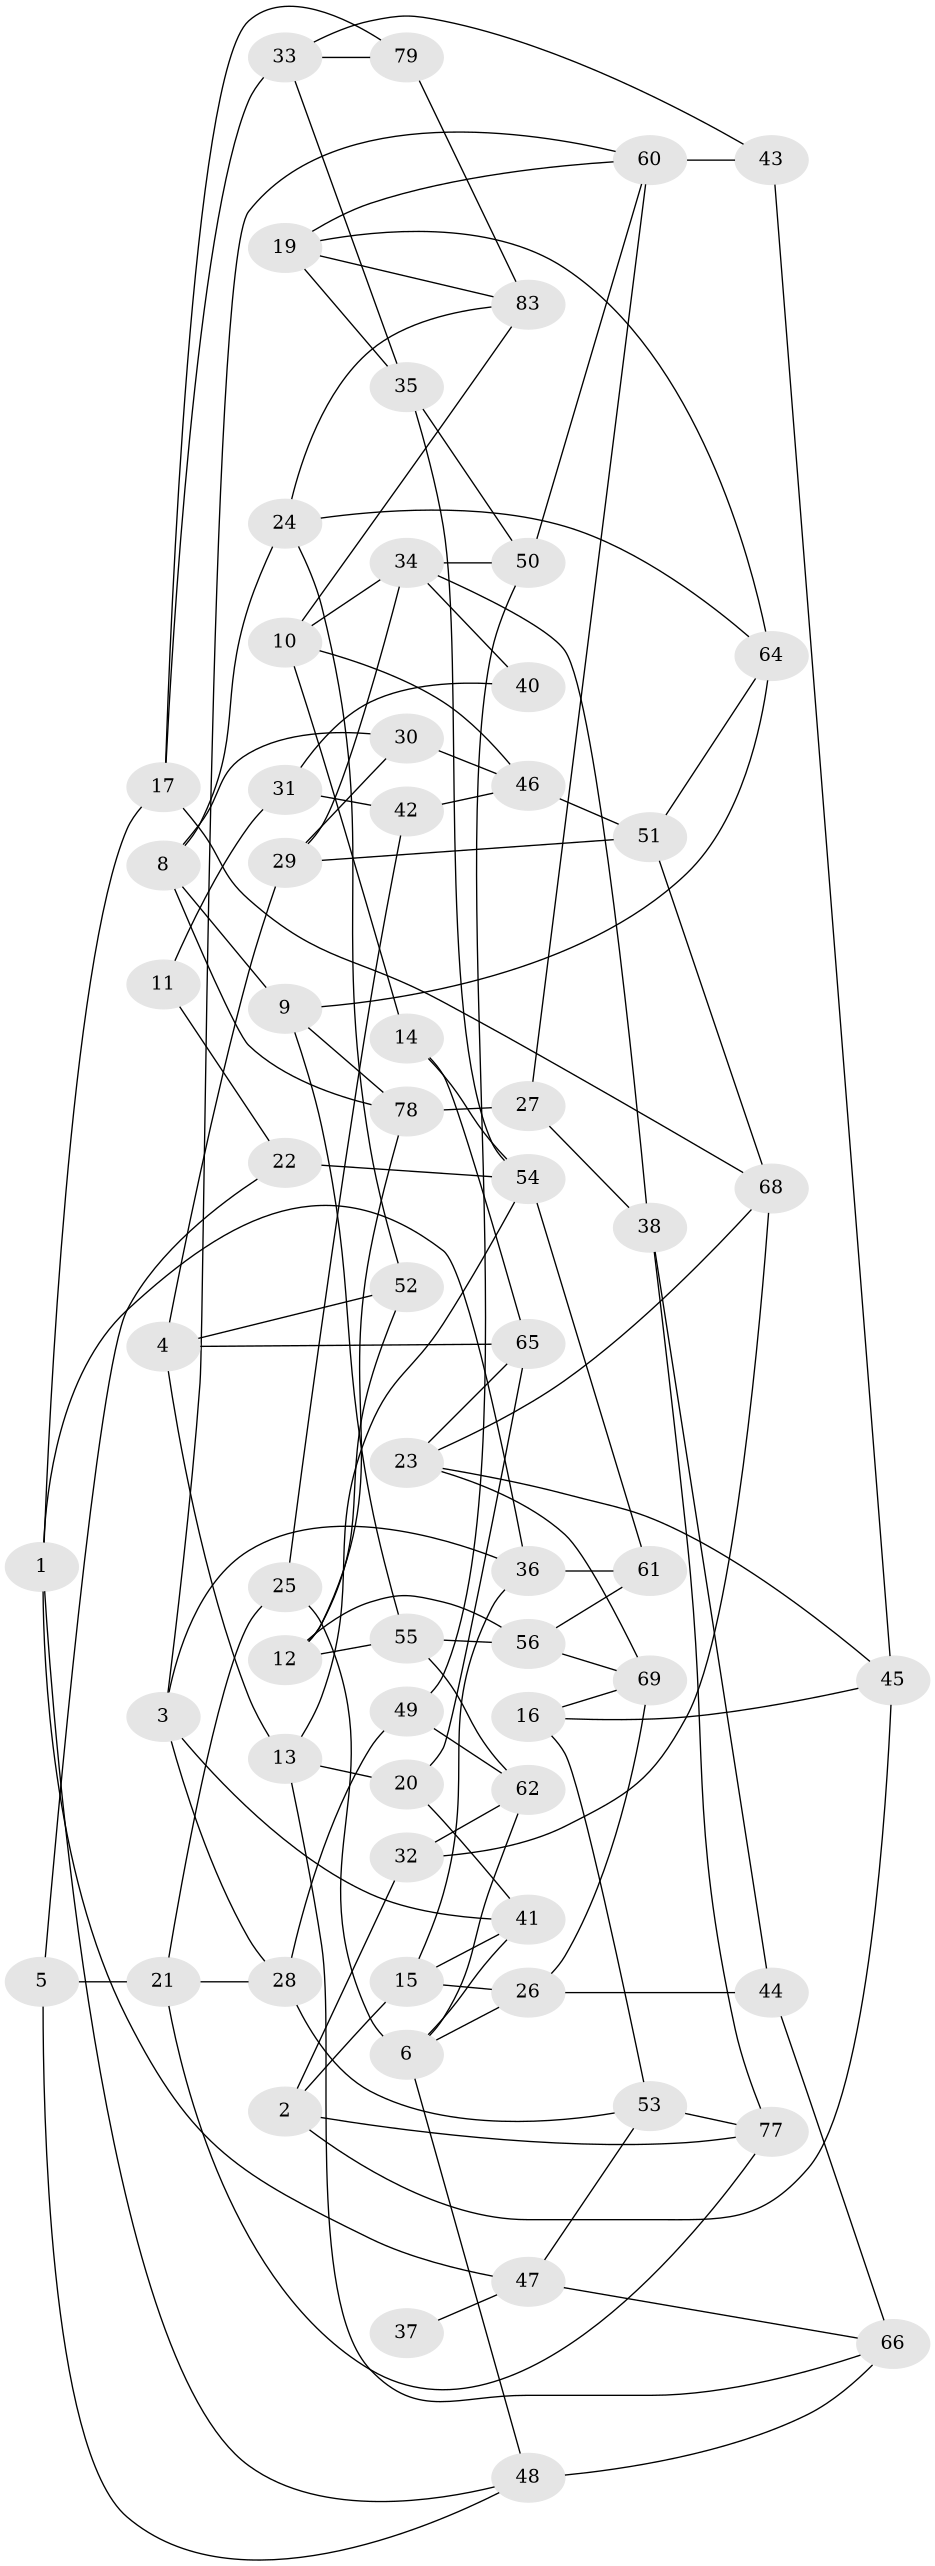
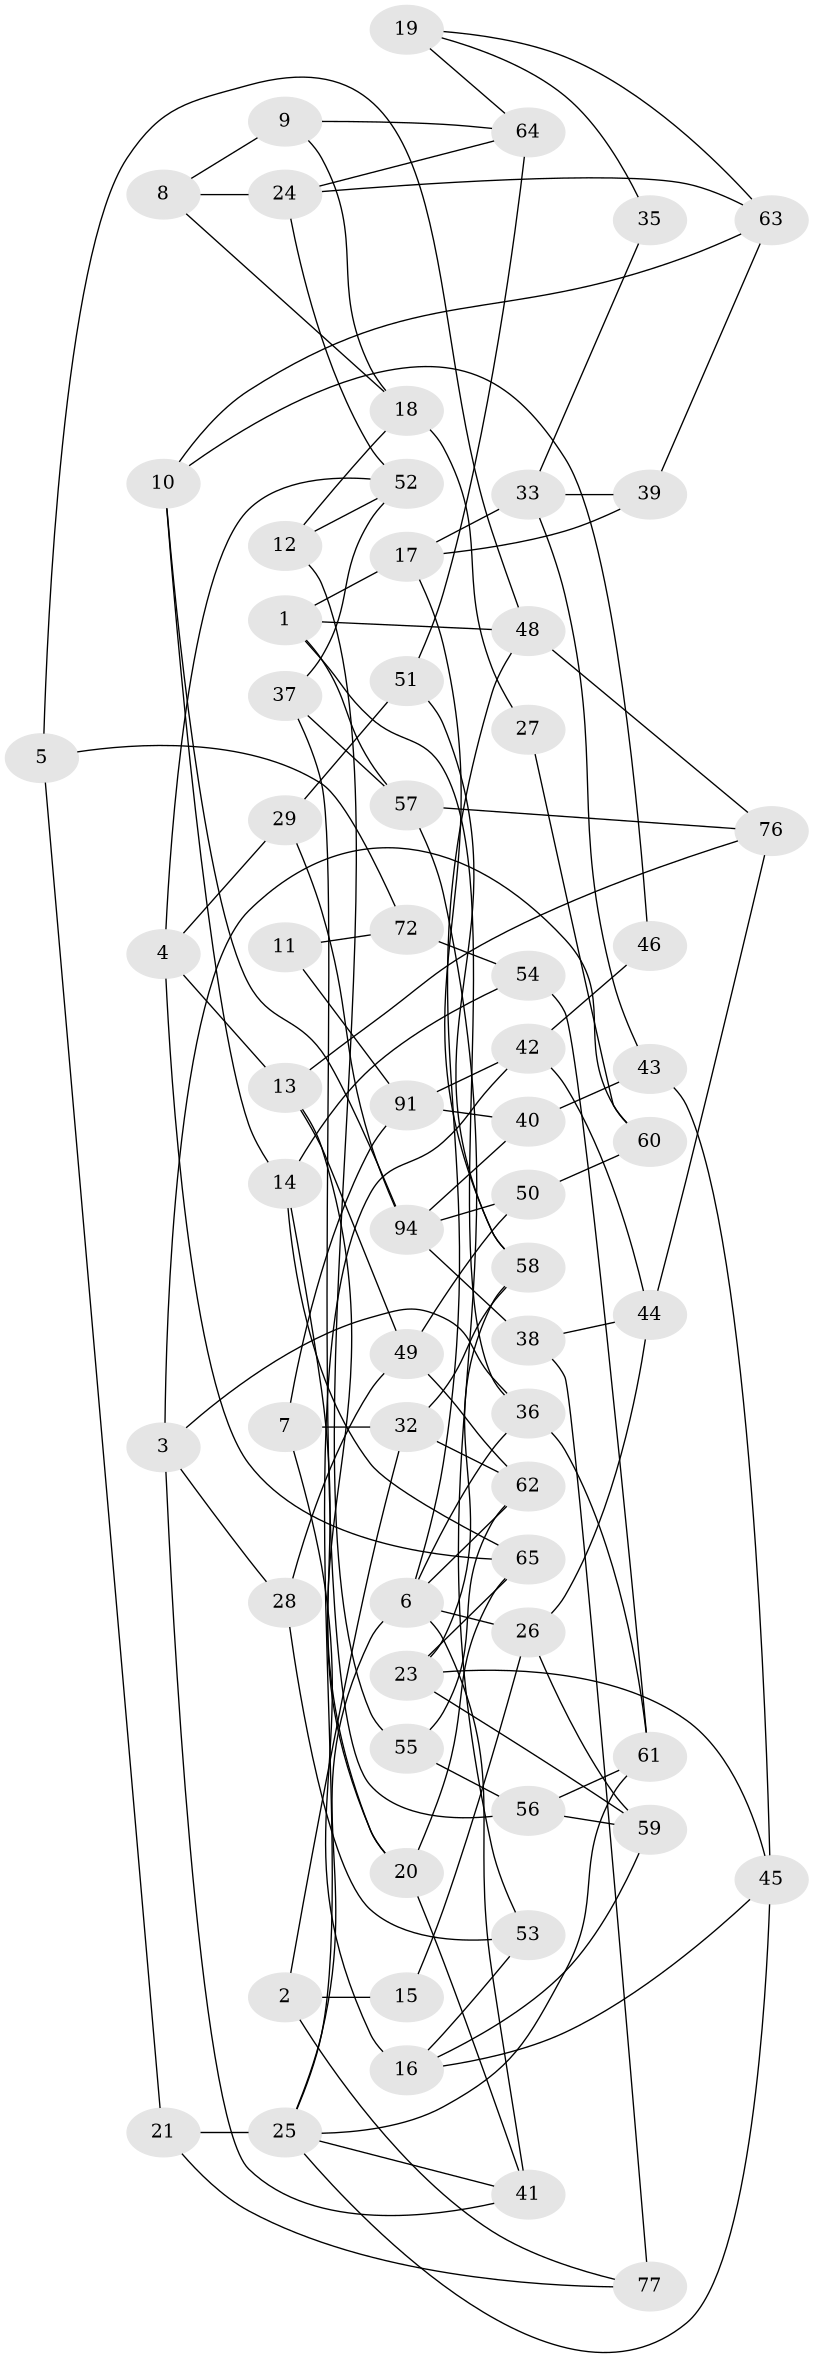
(407, 57) -> (650, 495)
(711, 160) -> (589, 1095)
(451, 182) -> none
(528, 305) -> (772, 220)
(467, 475) -> none
(407, 563) -> (407, 1230)
none -> (343, 603)
(407, 738) -> none
(454, 788) -> none
(285, 790) -> (407, 1105)
(589, 811) -> none
(407, 1111) -> (407, 411)
(285, 1163) -> (407, 930)
(589, 1167) -> none
none -> (608, 1175)
(772, 1188) -> (528, 1268)
(348, 1323) -> none
(371, 1424) -> (351, 1219)
none -> (285, 1427)
none -> (330, 1534)
(407, 1596) -> (327, 1317)
(650, 1680) -> (650, 1830)
(459, 1772) -> (443, 1530)
(463, 1953) -> (394, 2160)
(225, 1982) -> none
none -> (540, 2016)
(711, 2119) -> none
(786, 2190) -> (676, 2329)
(528, 2282) -> (407, 805)
(893, 2344) -> (772, 831)
